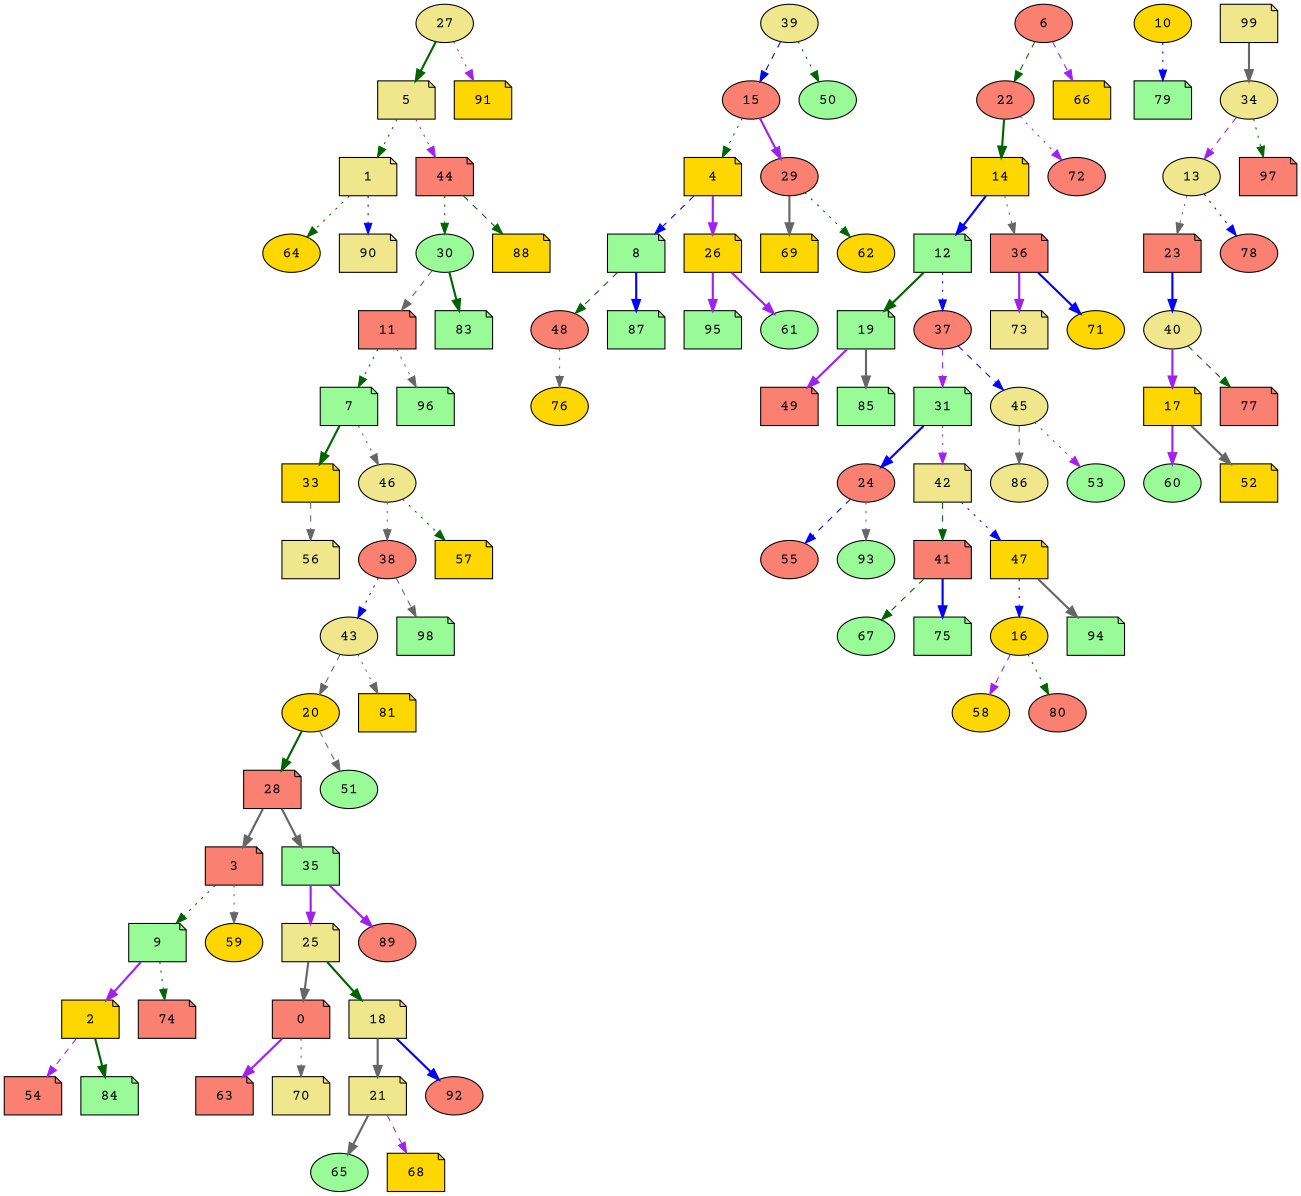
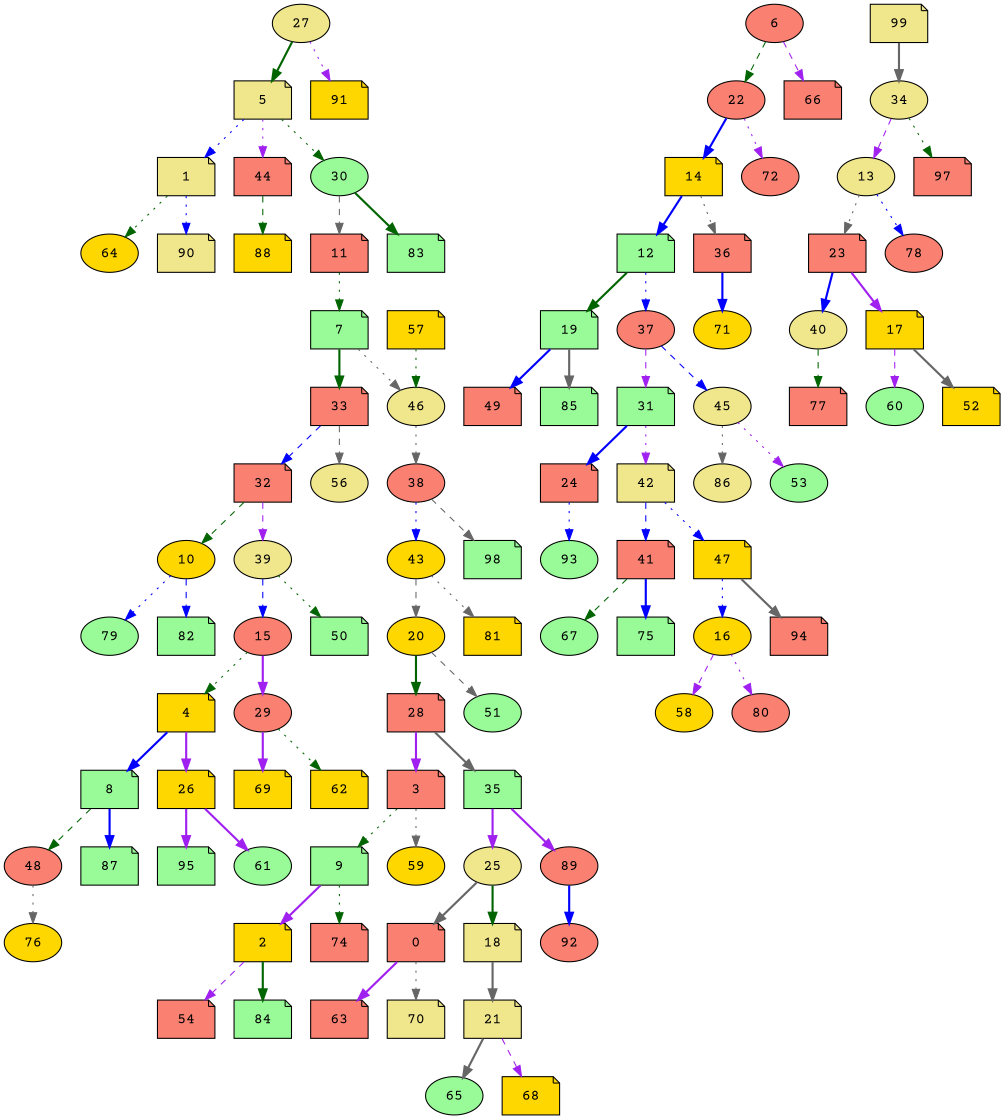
(828, 100) -> (339, 636)
(1082, 100) -> (813, 100)
(1163, 100) -> (110, 636)
(1003, 133) -> (718, 133)
(390, 134) -> (228, 135)
(445, 210) -> (299, 136)
(789, 210) -> (263, 746)
(678, 211) -> (152, 747)
(866, 253) -> (339, 789)
(1019, 330) -> none
(1172, 363) -> (863, 287)
(832, 364) -> (535, 364)
(426, 406) -> none
(1019, 439) -> (722, 439)
(1172, 439) -> (895, 363)
none -> (263, 483)
(311, 483) -> (339, 406)
(866, 483) -> (569, 483)
(420, 516) -> (416, 363)
(866, 516) -> (569, 516)
(943, 516) -> (646, 516)
(311, 560) -> (339, 483)
(789, 560) -> none
none -> (186, 636)
(349, 636) -> (416, 560)
(1096, 636) -> (799, 636)
(1036, 670) -> (739, 670)
(256, 823) -> (416, 746)
(311, 943) -> (493, 866)
(414, 1055) -> (569, 899)
